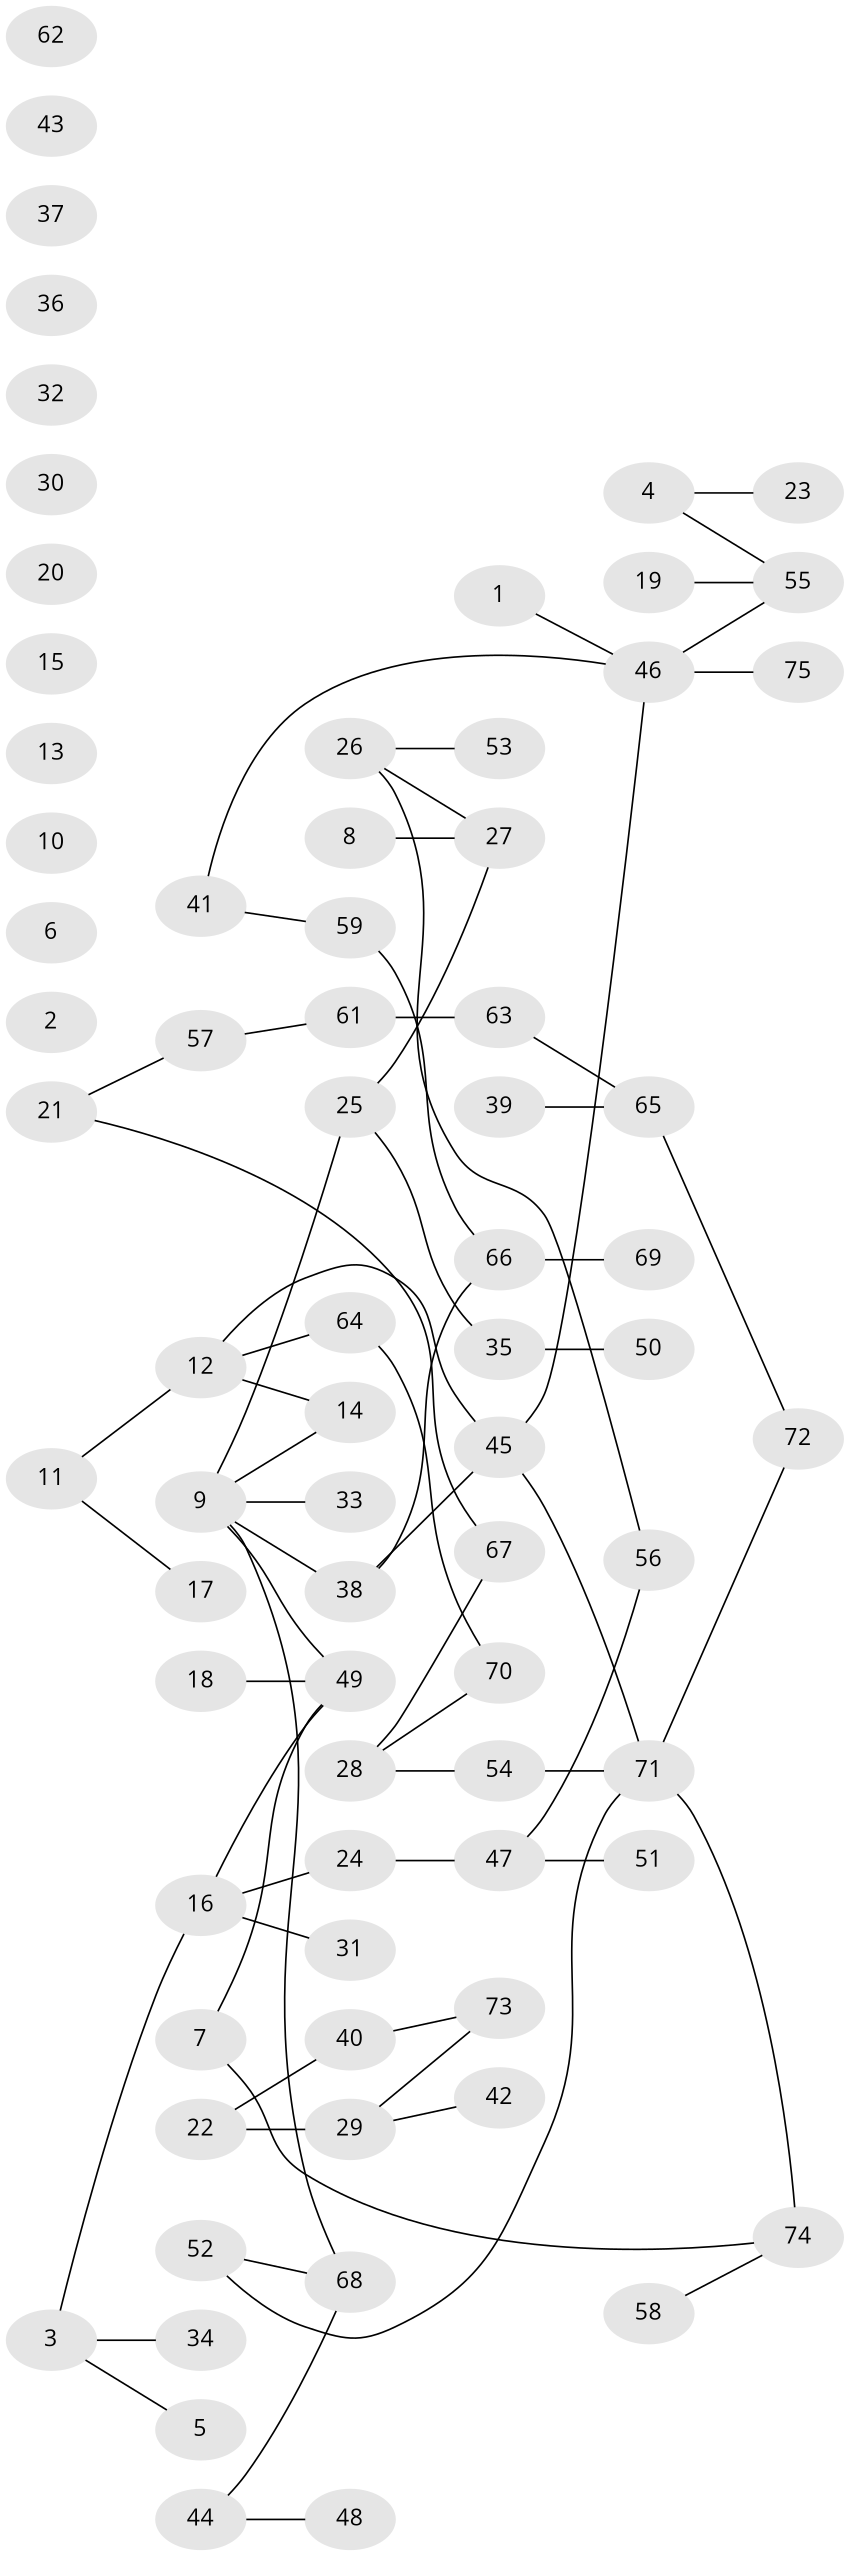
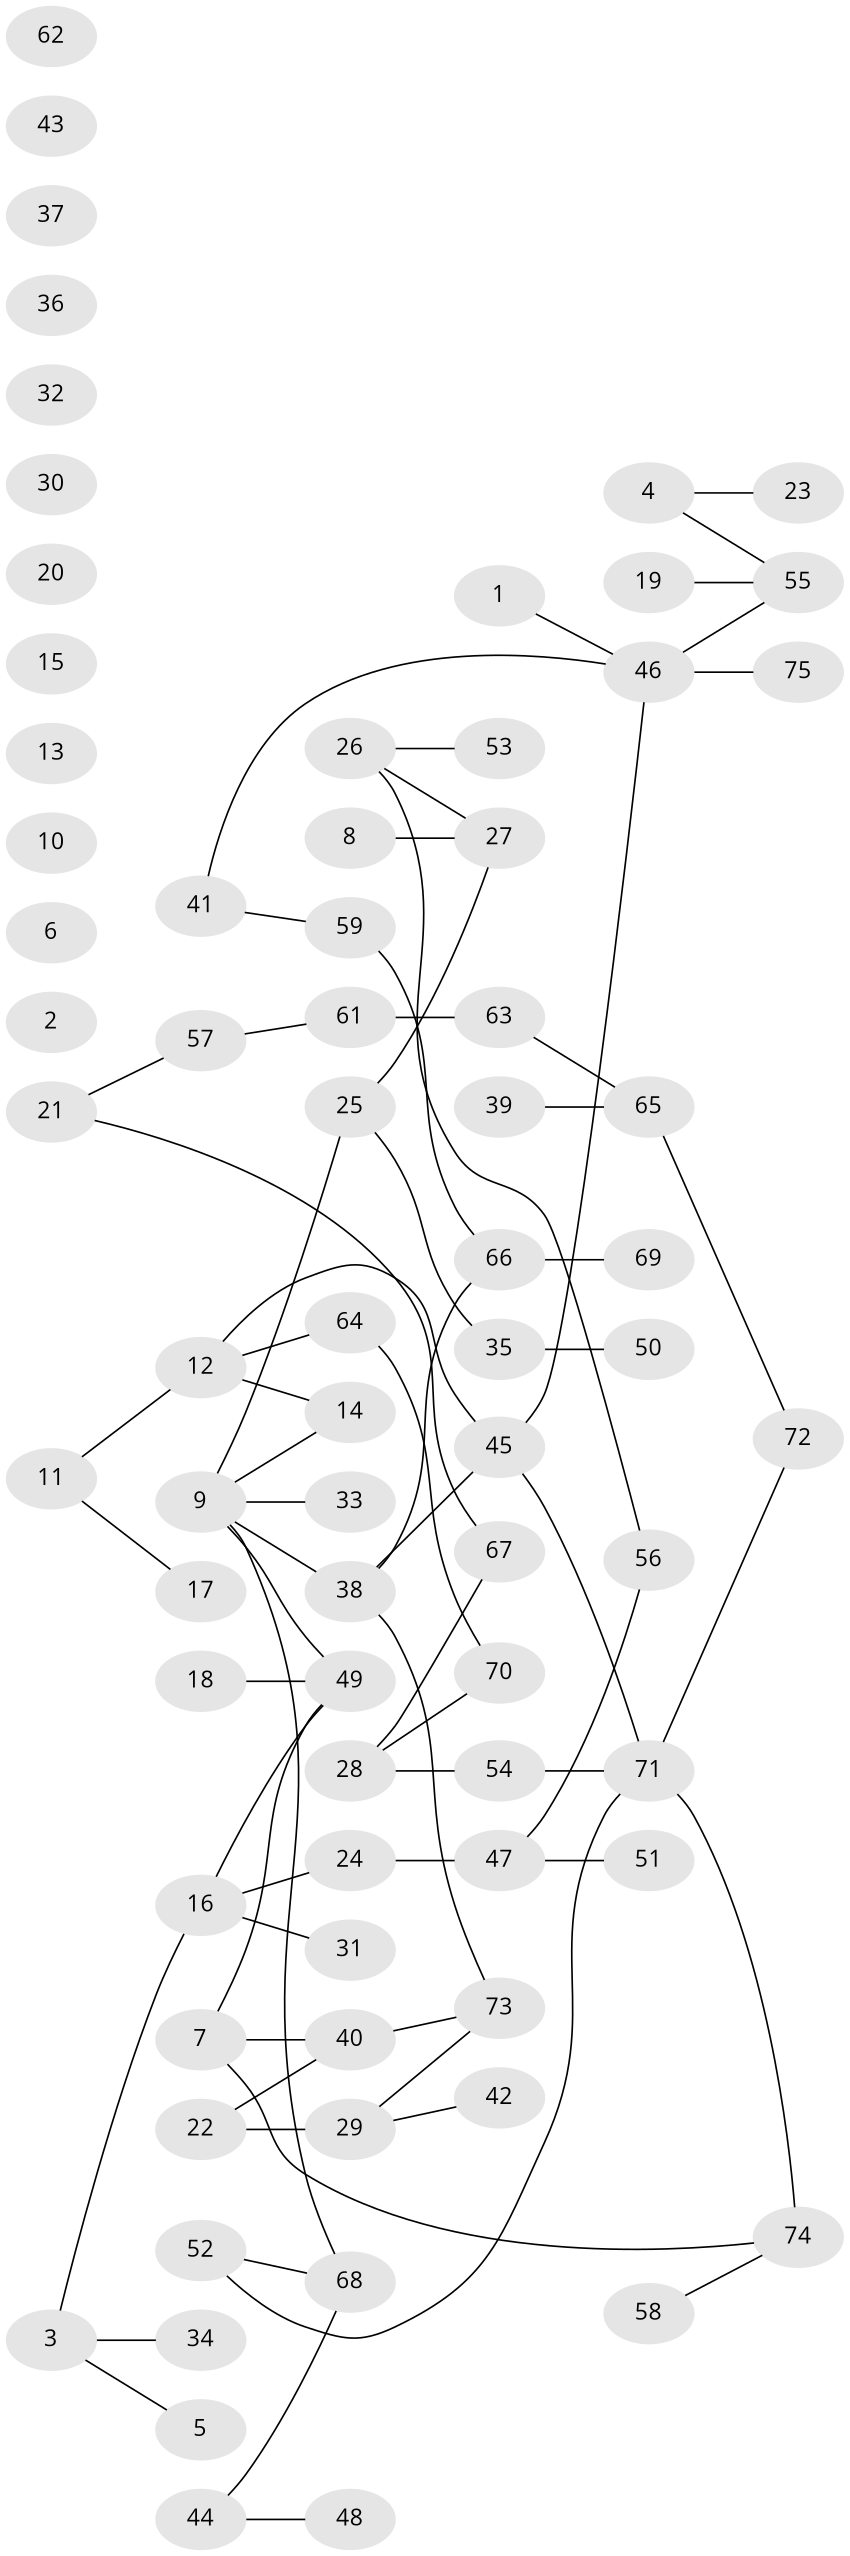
none -> (435, 1795)
none -> (276, 2040)
